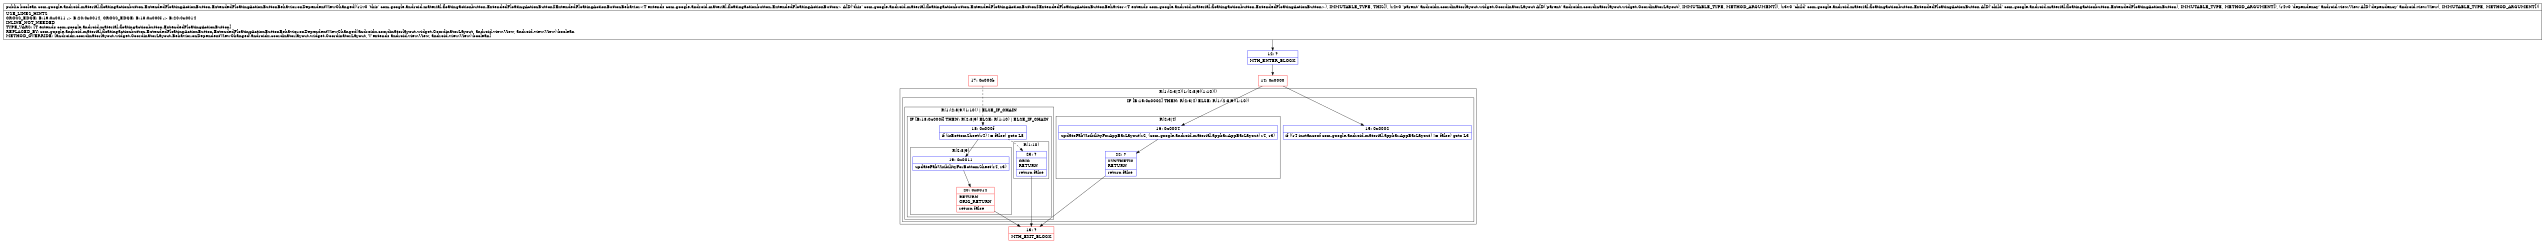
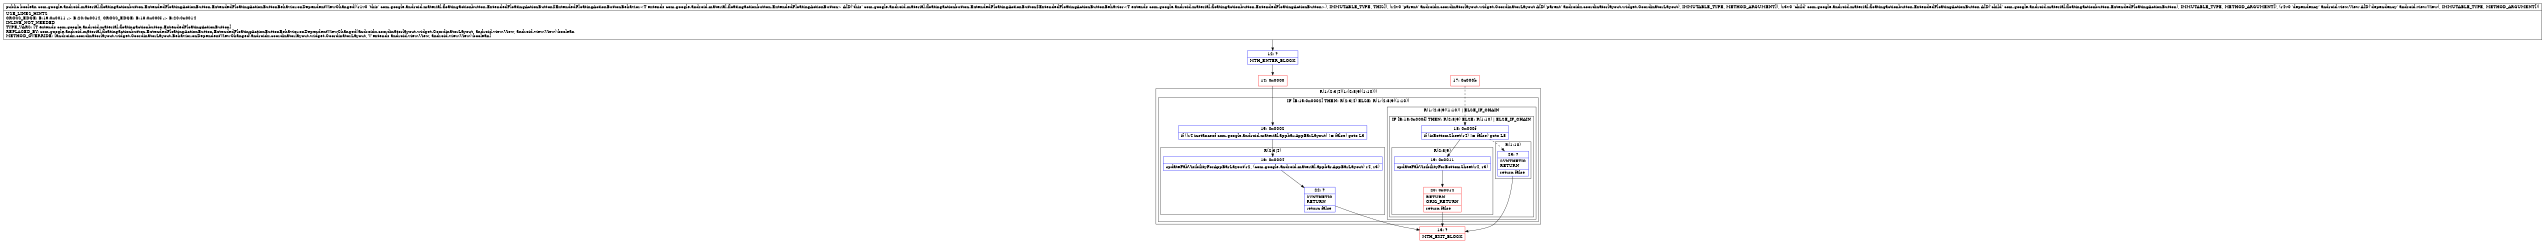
(1223, 105) -> (1273, 145)
(1025, 161) -> (1513, 161)
